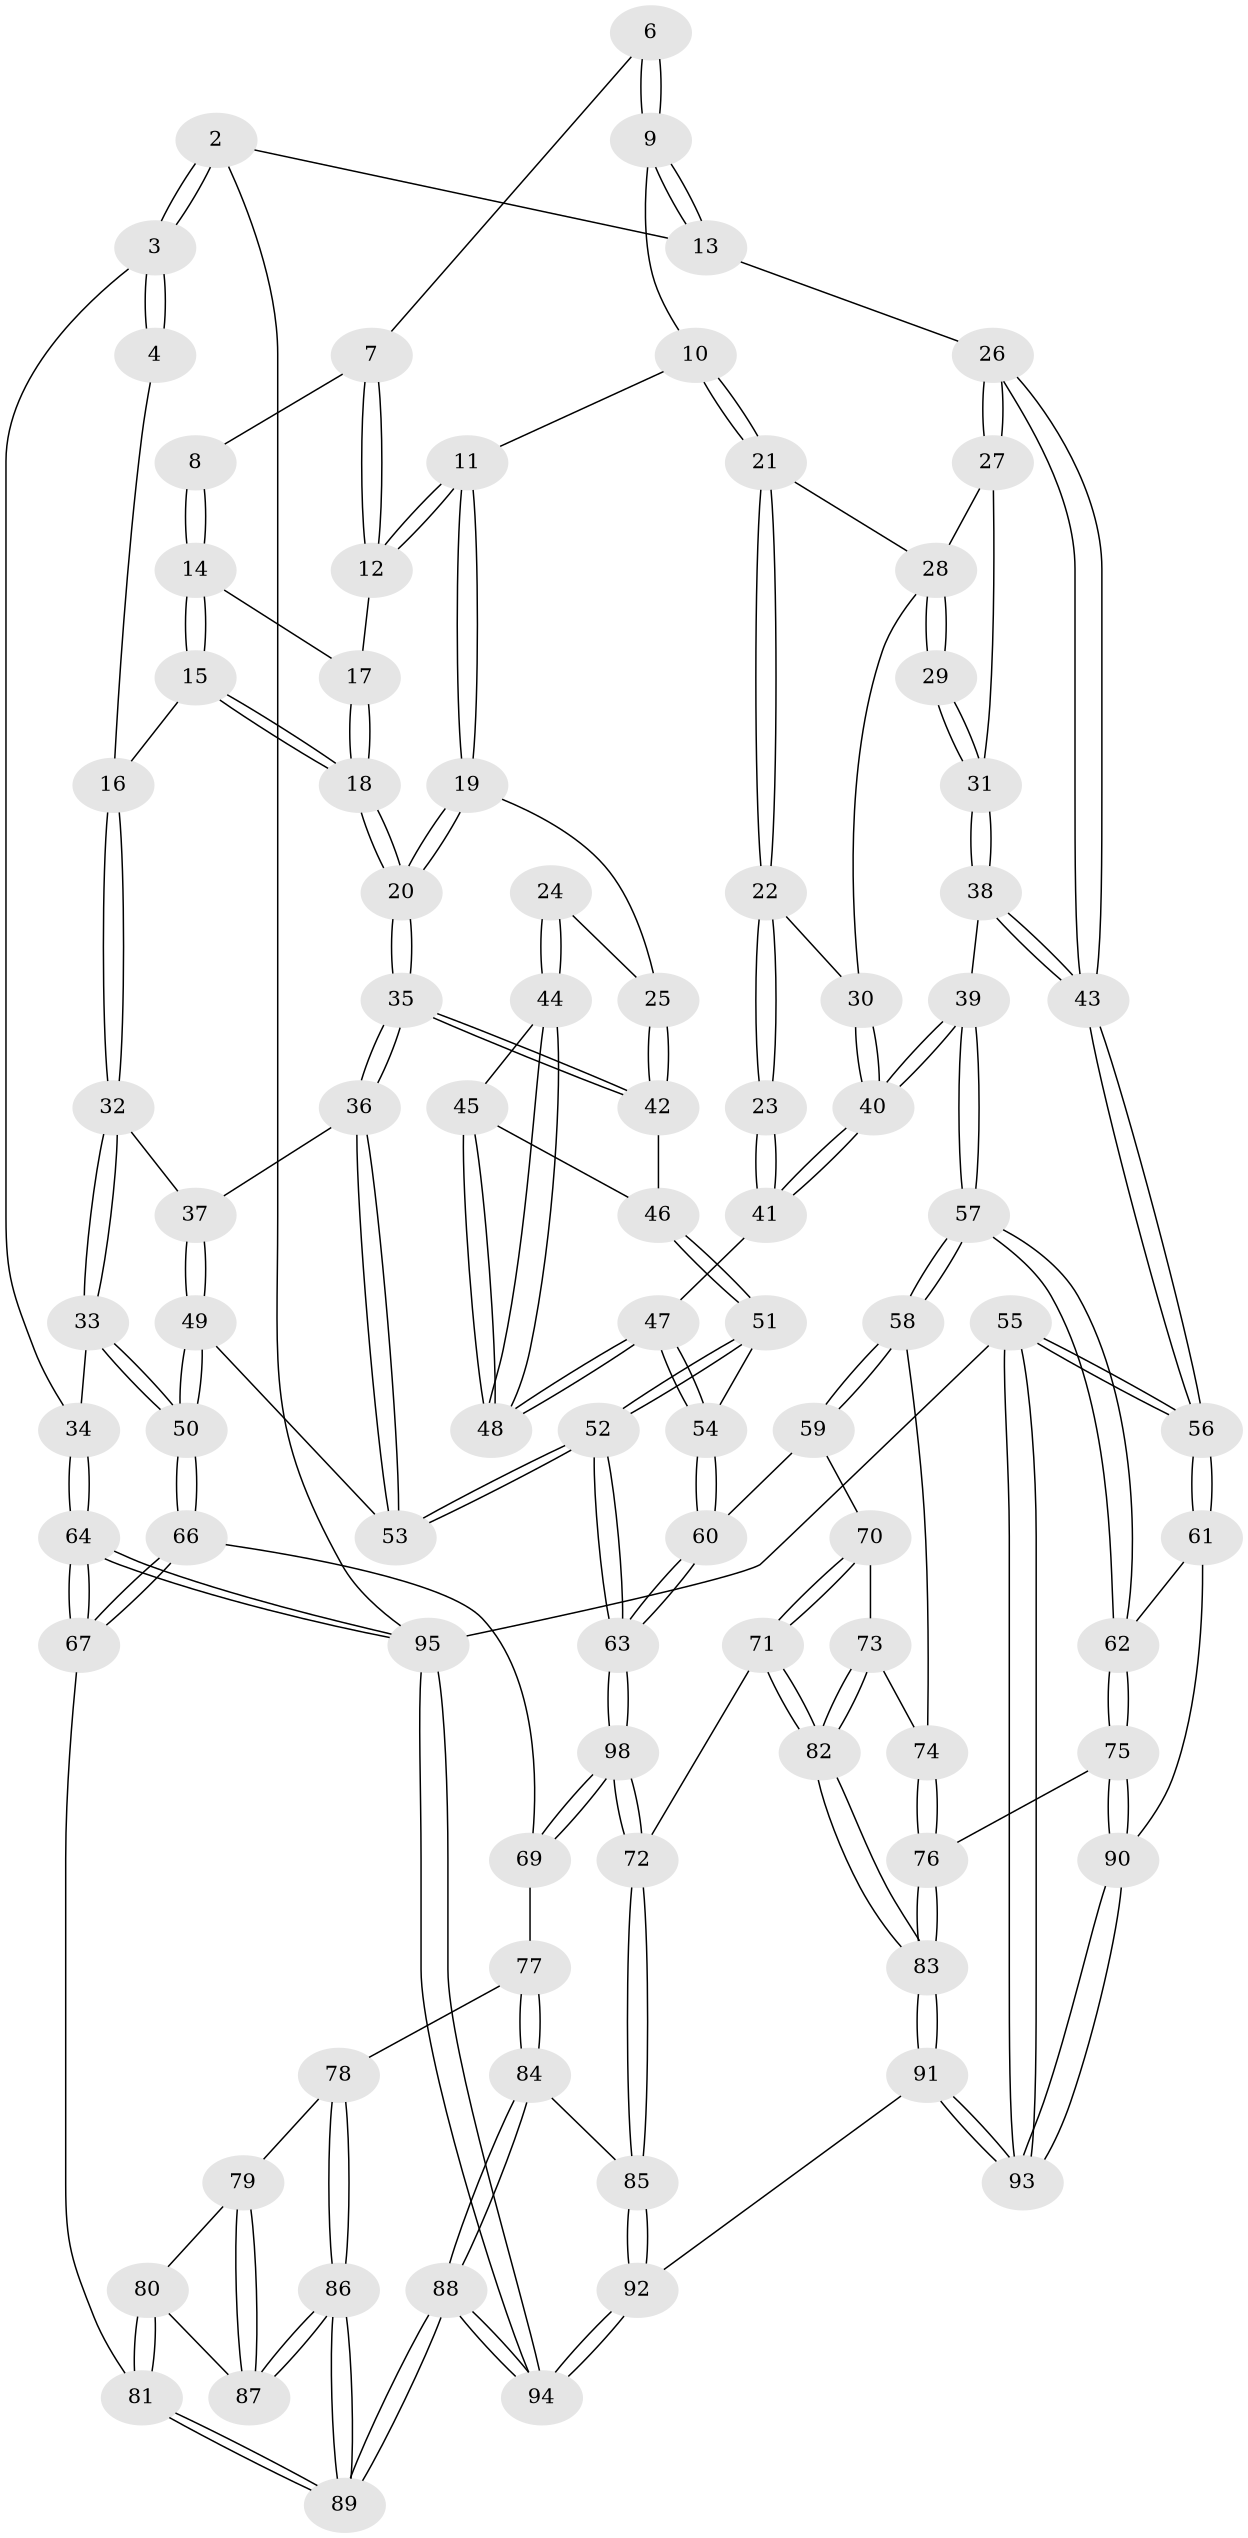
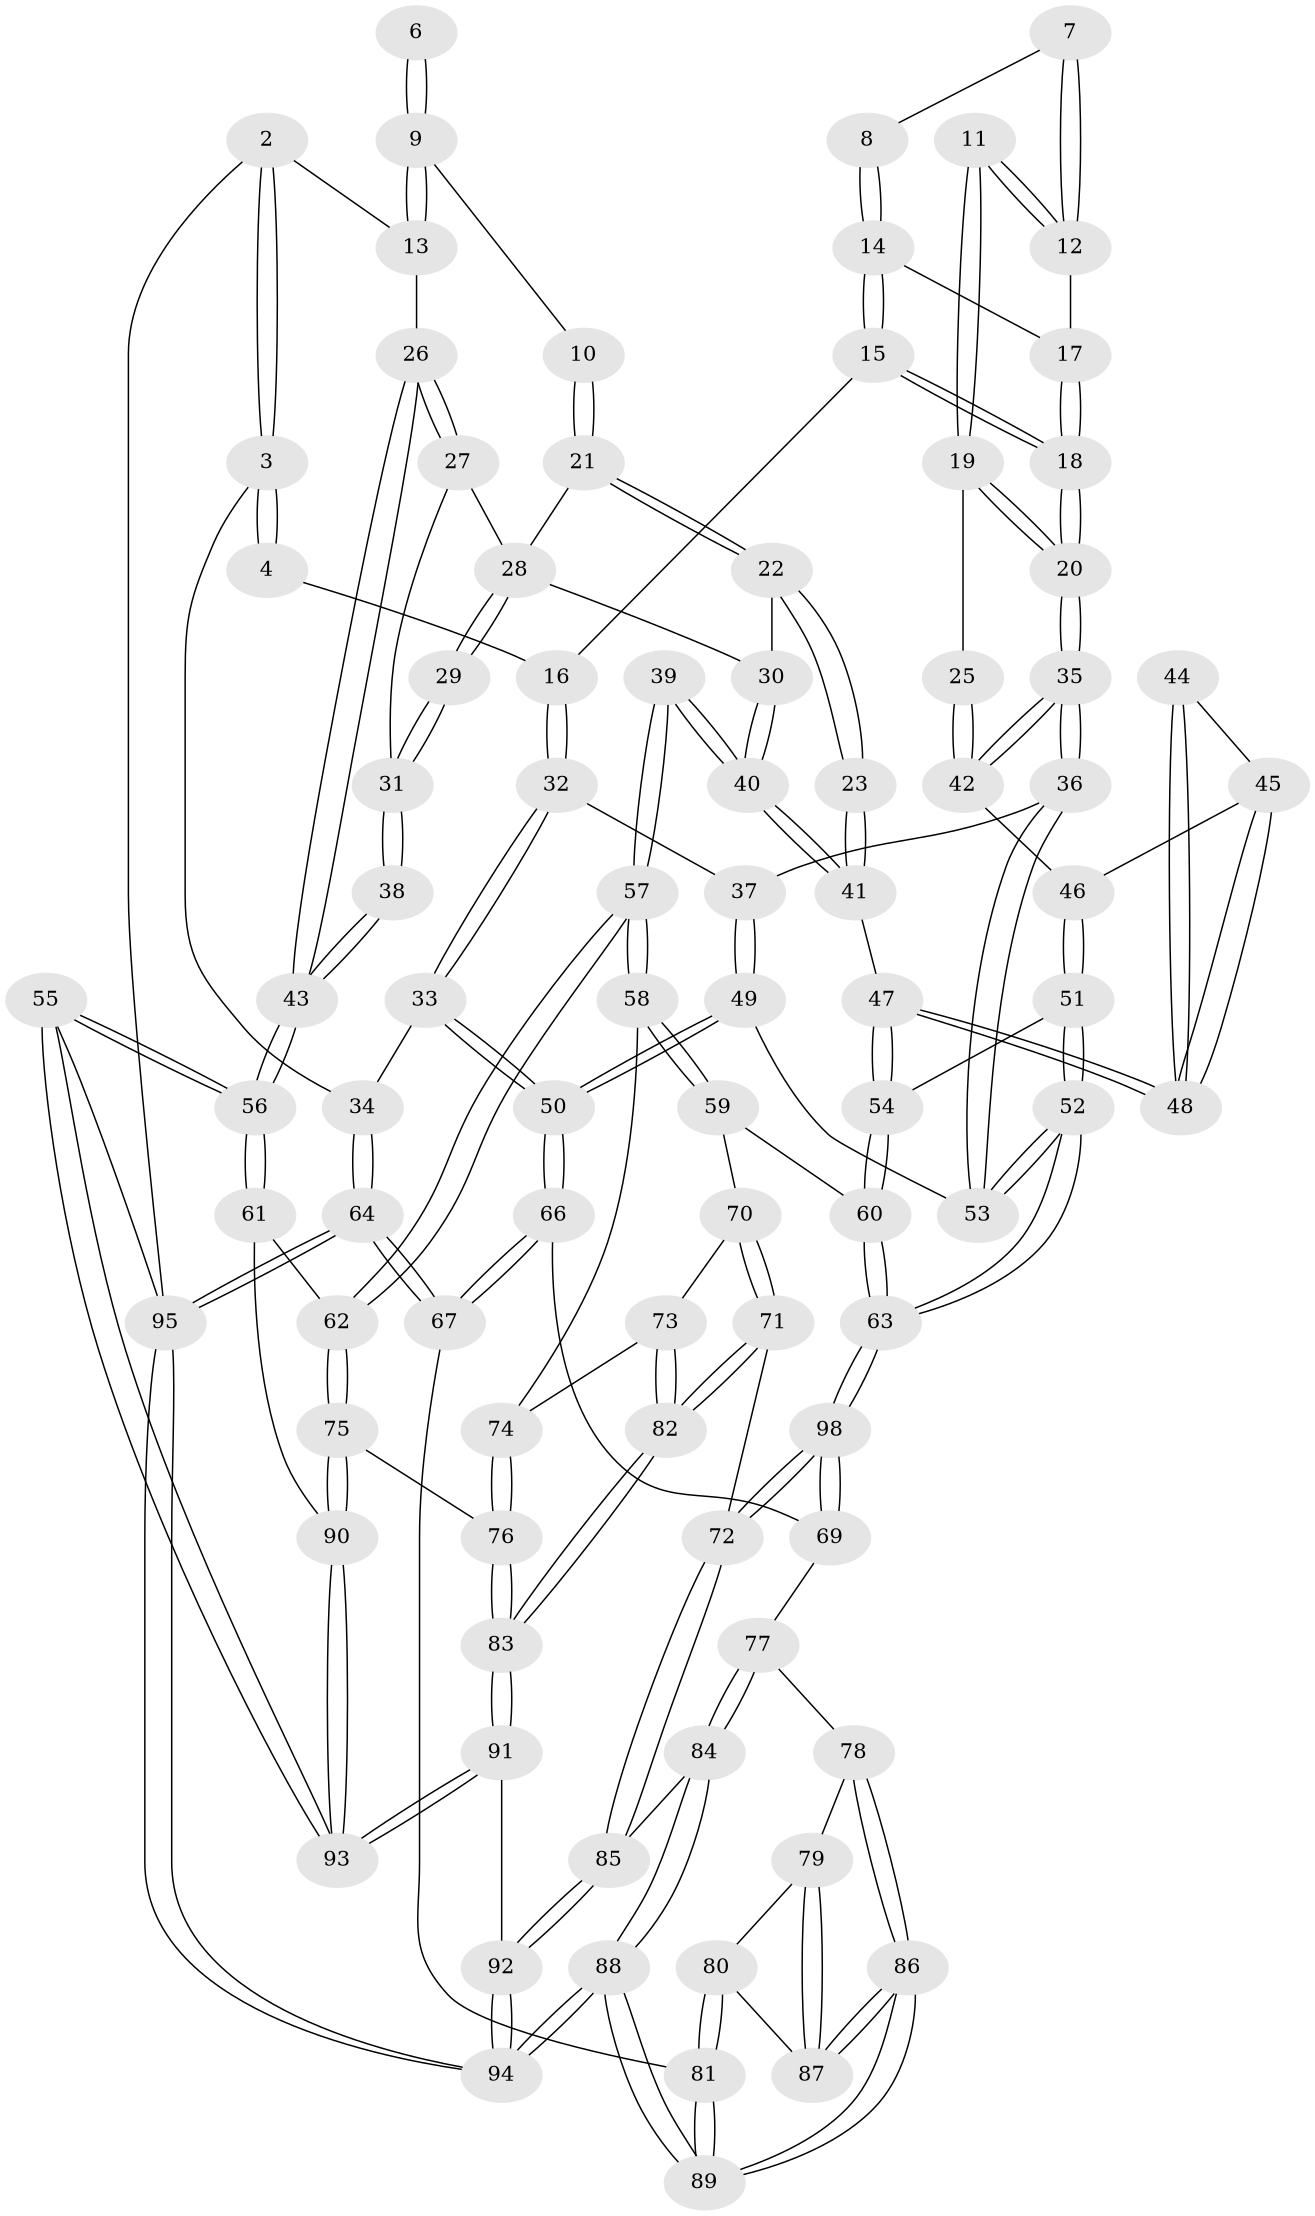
(511, 194) -> none
(582, 409) -> none
(551, 893) -> none
(975, 947) -> none
